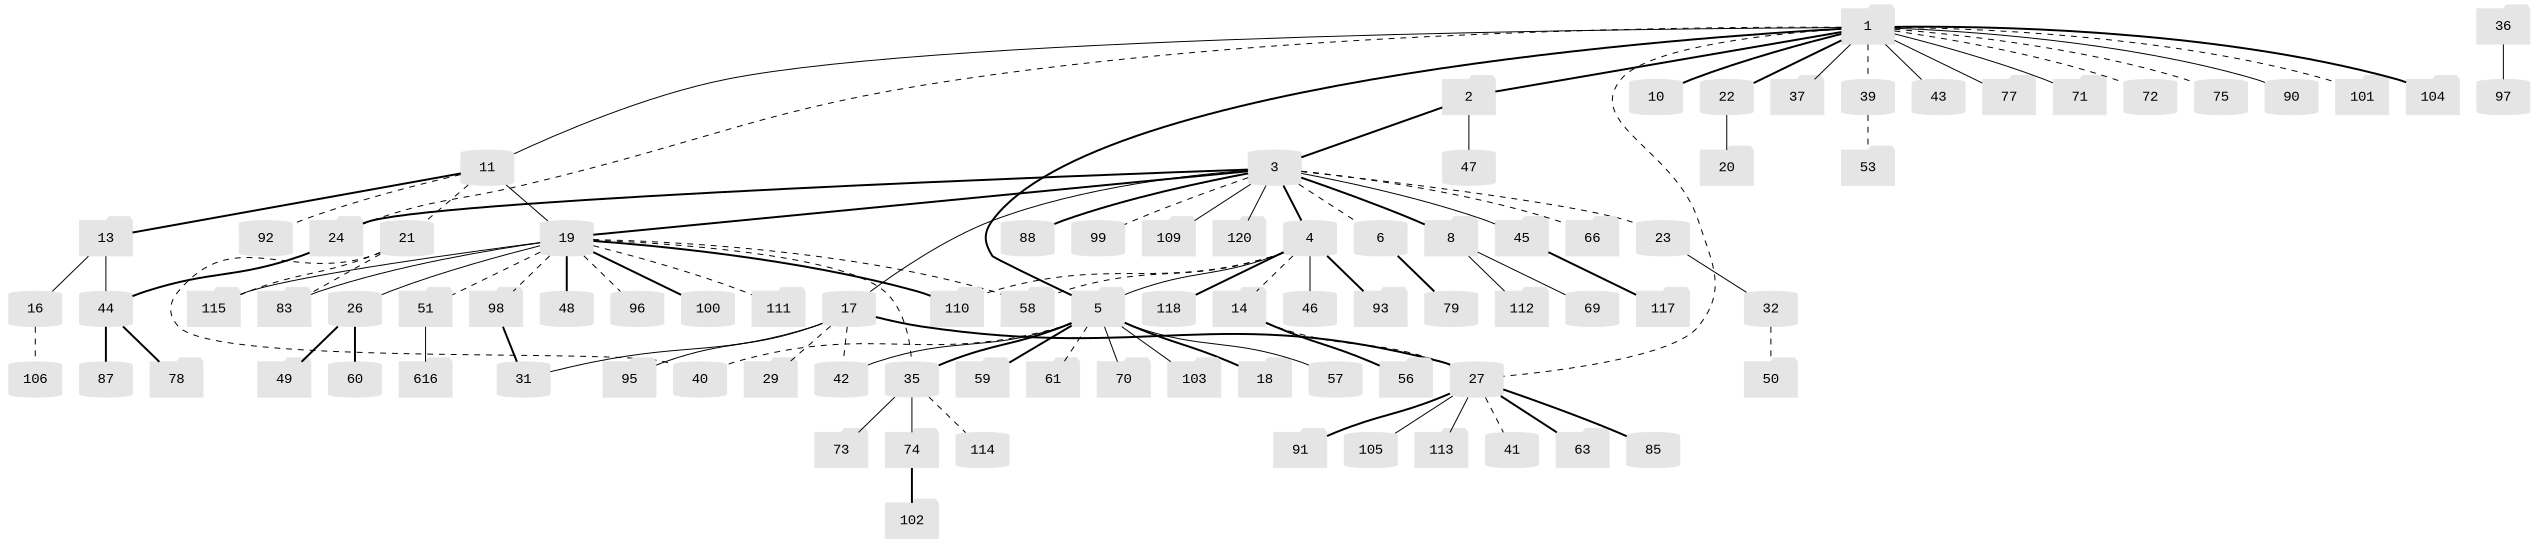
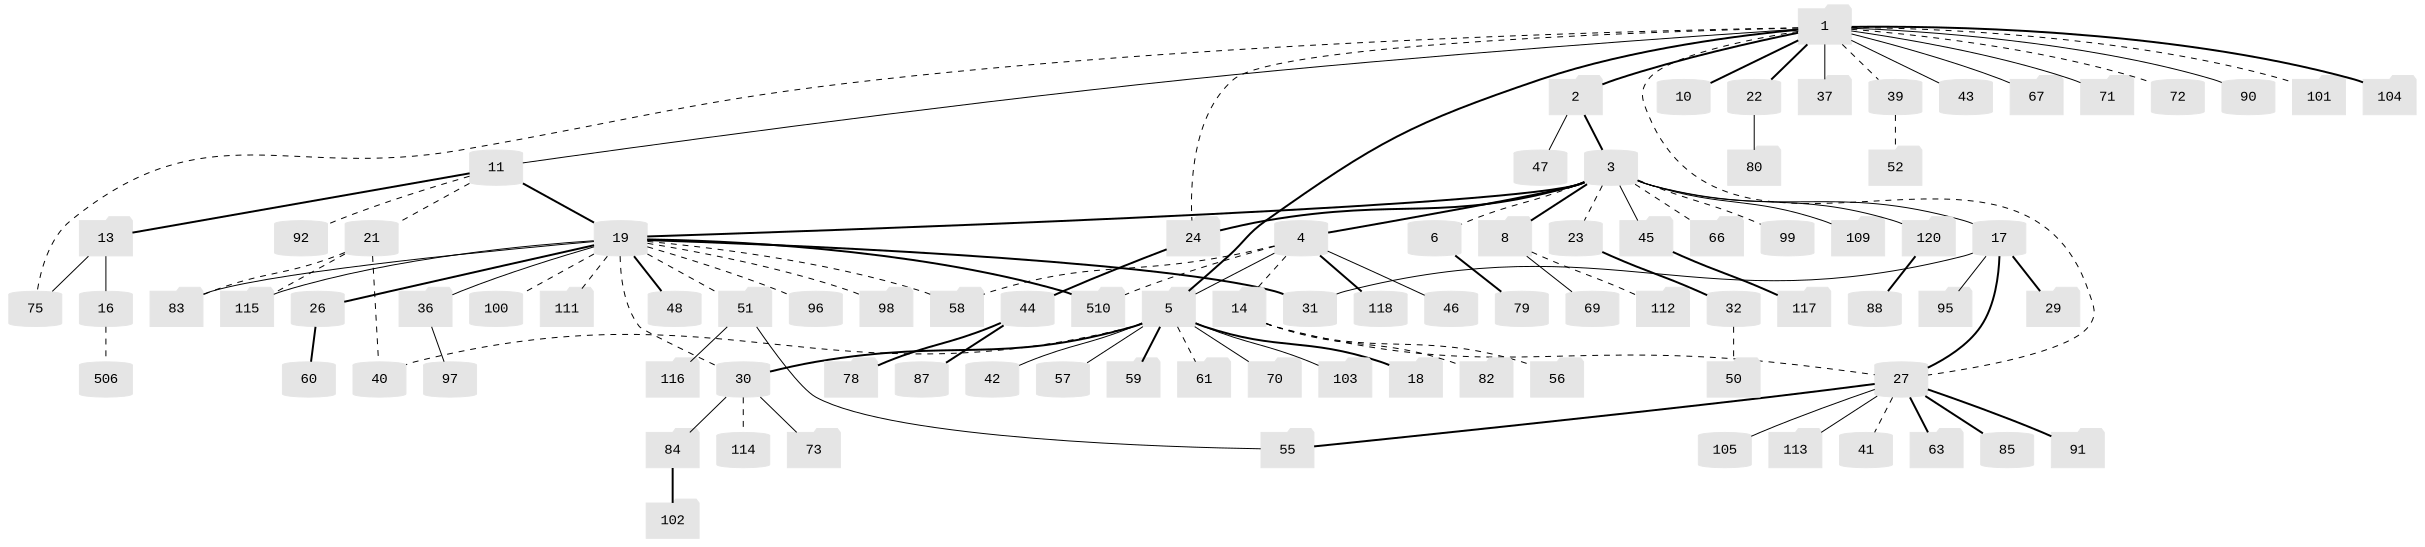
(2009, 97) -> (2037, 97)
(1727, 168) -> (1754, 168)
(1868, 168) -> (1895, 168)
(1150, 195) -> (1901, 275)
(522, 198) -> (558, 203)
(460, 268) -> (469, 273)
none -> (523, 269)
(637, 273) -> (558, 274)
(106, 274) -> (70, 274)
(1487, 274) -> (1587, 275)
(1721, 276) -> (1634, 265)
(957, 309) -> (1098, 309)
(1381, 309) -> none
(846, 338) -> none
(814, 340) -> (2026, 274)
(510, 344) -> (967, 256)
(1331, 347) -> (1412, 345)
(35, 379) -> (106, 379)
(284, 379) -> none
(426, 379) -> (673, 379)
(912, 379) -> (743, 379)
none -> (1487, 379)
(912, 450) -> (673, 450)
none -> (1287, 450)
